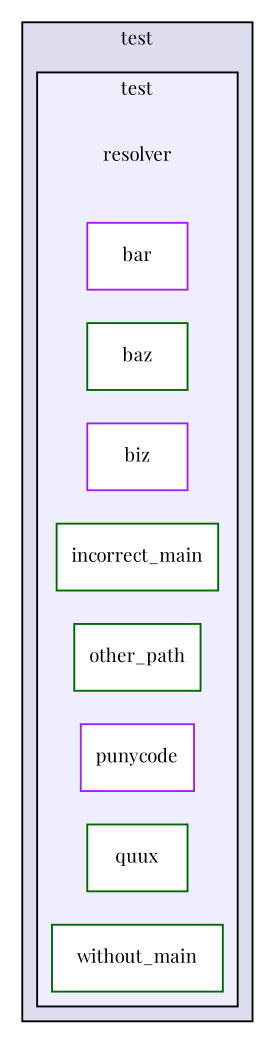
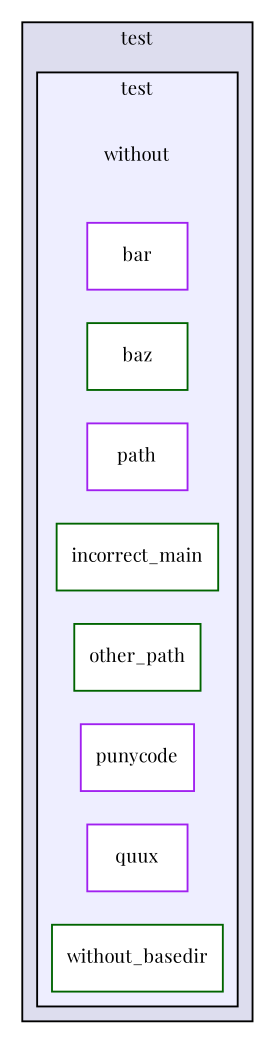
(137, 156) -> (137, 156)
(137, 457) -> (137, 457)
(137, 858) -> (137, 858)
(137, 958) -> (137, 958)
